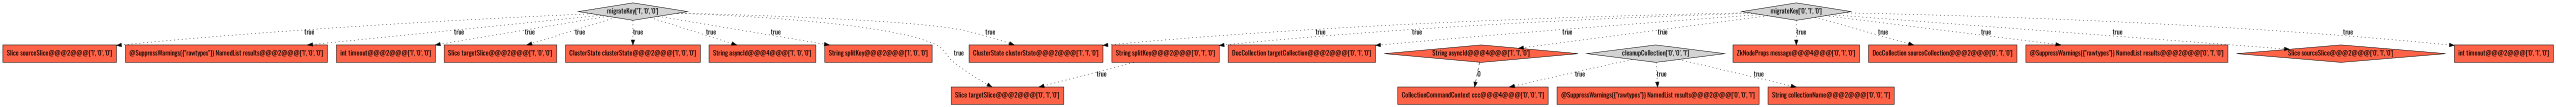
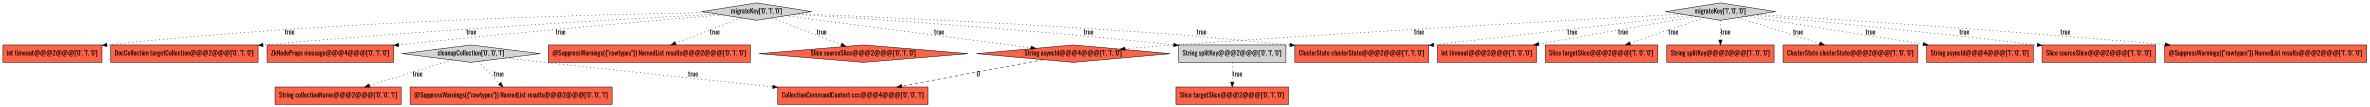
(840, 25) -> (1403, 30)
(1166, 54) -> (1232, 54)
(1943, 54) -> none
